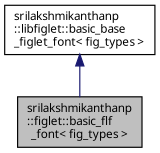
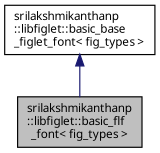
(80, 122) -> (80, 122)
